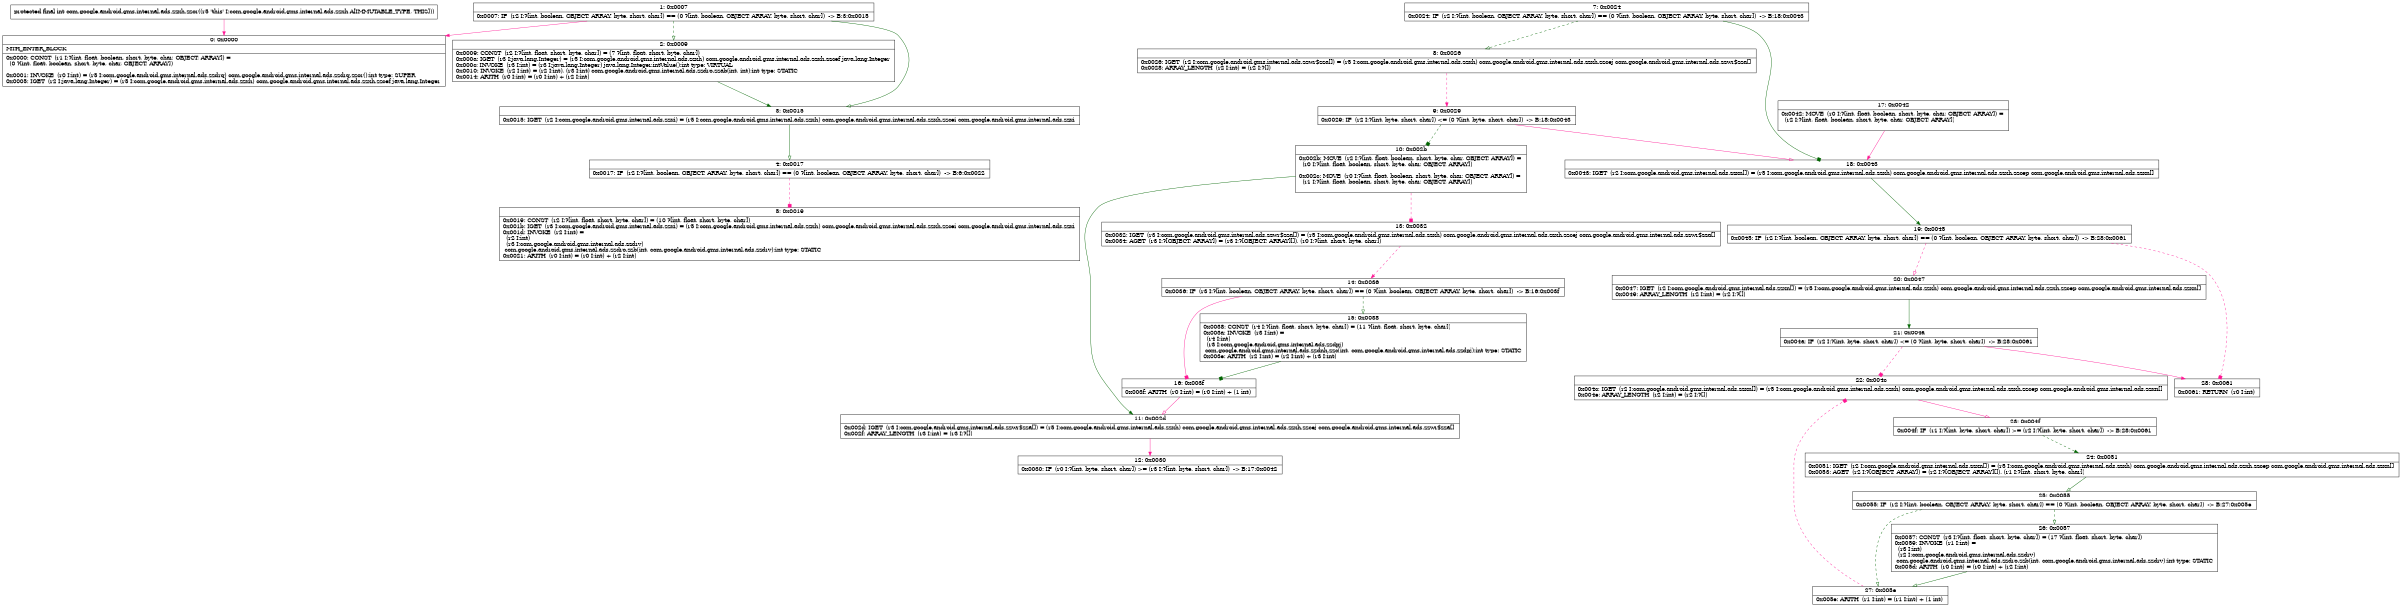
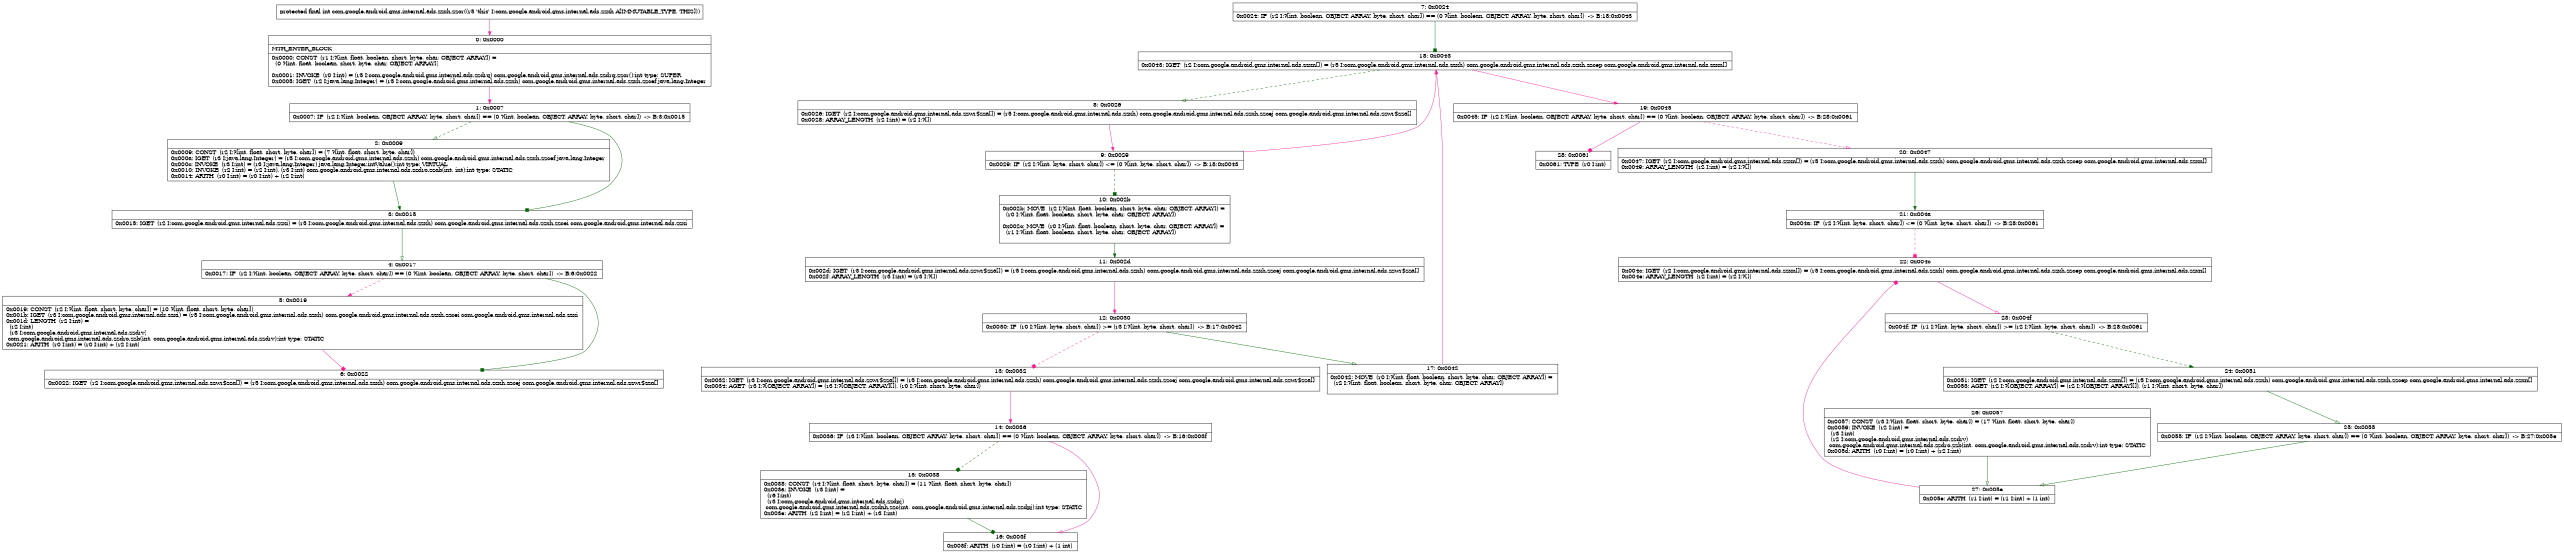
(518, 28) -> (490, 93)
(1534, 34) -> (1283, 85)
(908, 53) -> (615, 179)
(1447, 88) -> (1111, 136)
(790, 191) -> (368, 287)
(1894, 200) -> (1543, 86)
(1411, 205) -> (1067, 349)
(544, 232) -> (49, 321)
(1387, 261) -> (1011, 405)
(2210, 275) -> (1616, 135)
(1363, 303) -> (979, 455)
(1192, 320) -> (1098, 485)
(1217, 339) -> (777, 496)
none -> (1259, 348)
(2083, 360) -> none
none -> (354, 379)
(2217, 392) -> (1573, 164)
(1173, 404) -> none
(1794, 499) -> (1804, 409)
(2055, 515) -> none
(1881, 534) -> (2175, 463)
(1936, 543) -> (1869, 428)
